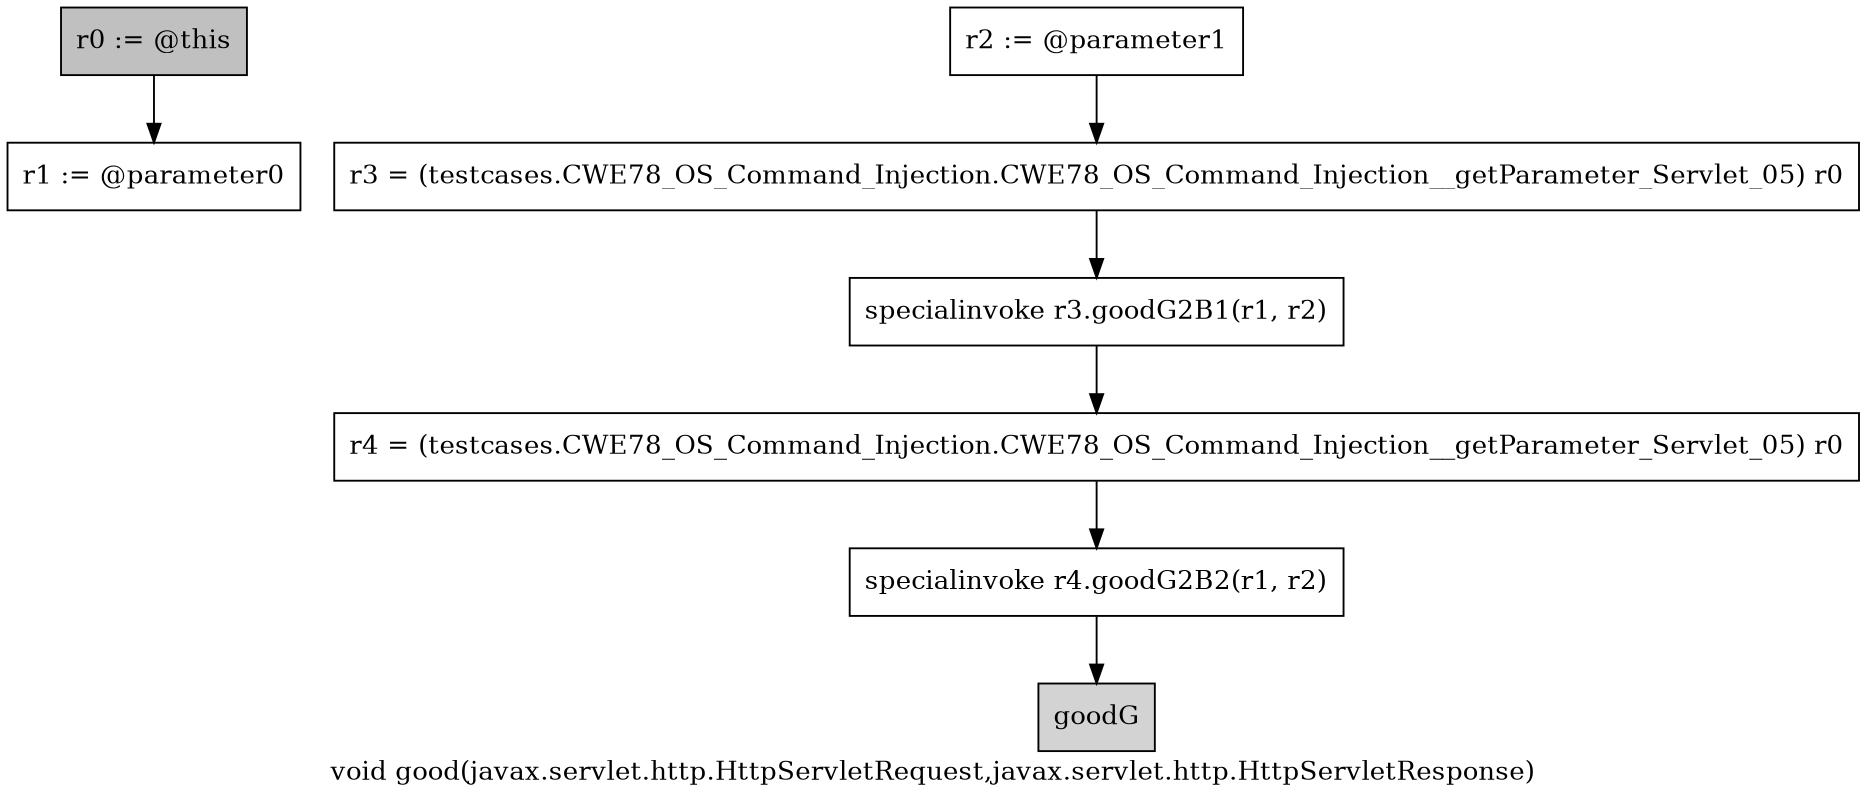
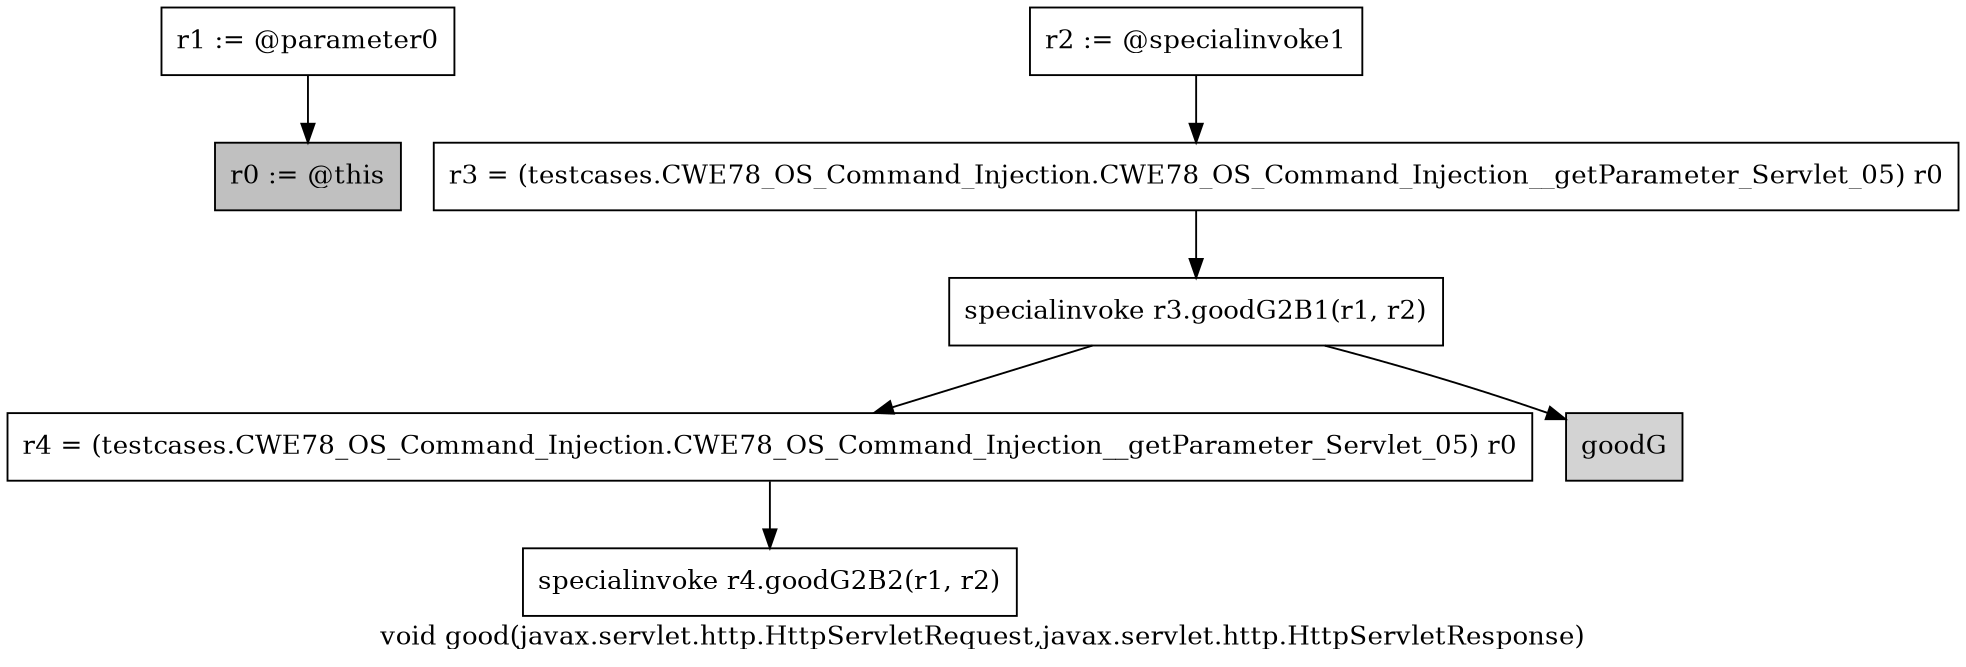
(1097, 41) -> (1196, 41)
(154, 100) -> (308, 100)
(1097, 641) -> (1437, 377)
